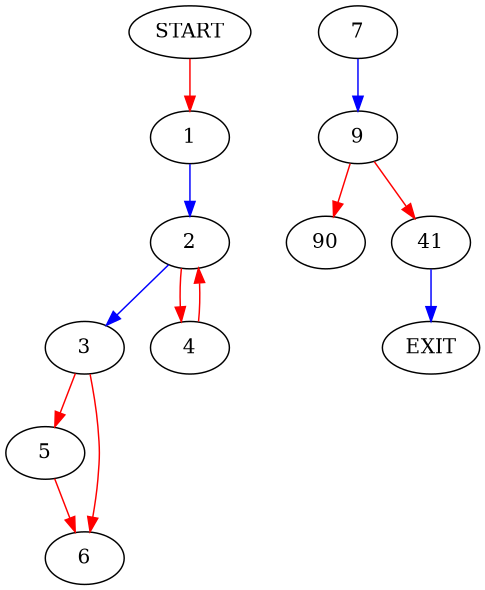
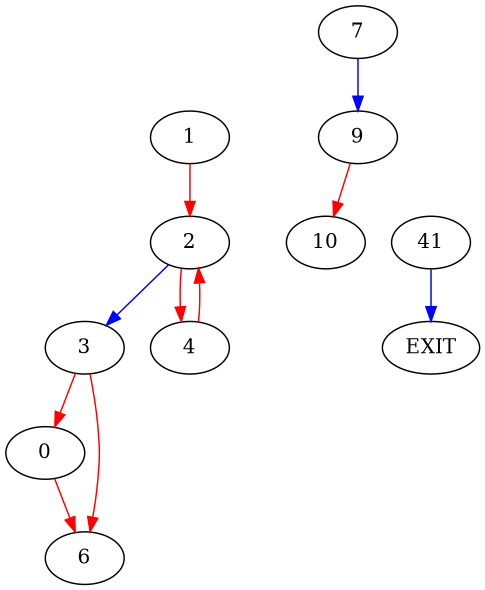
(190, 32) -> none
(190, 183) -> (190, 183)
(390, 184) -> none
(326, 243) -> (326, 243)
(45, 453) -> (45, 453)
